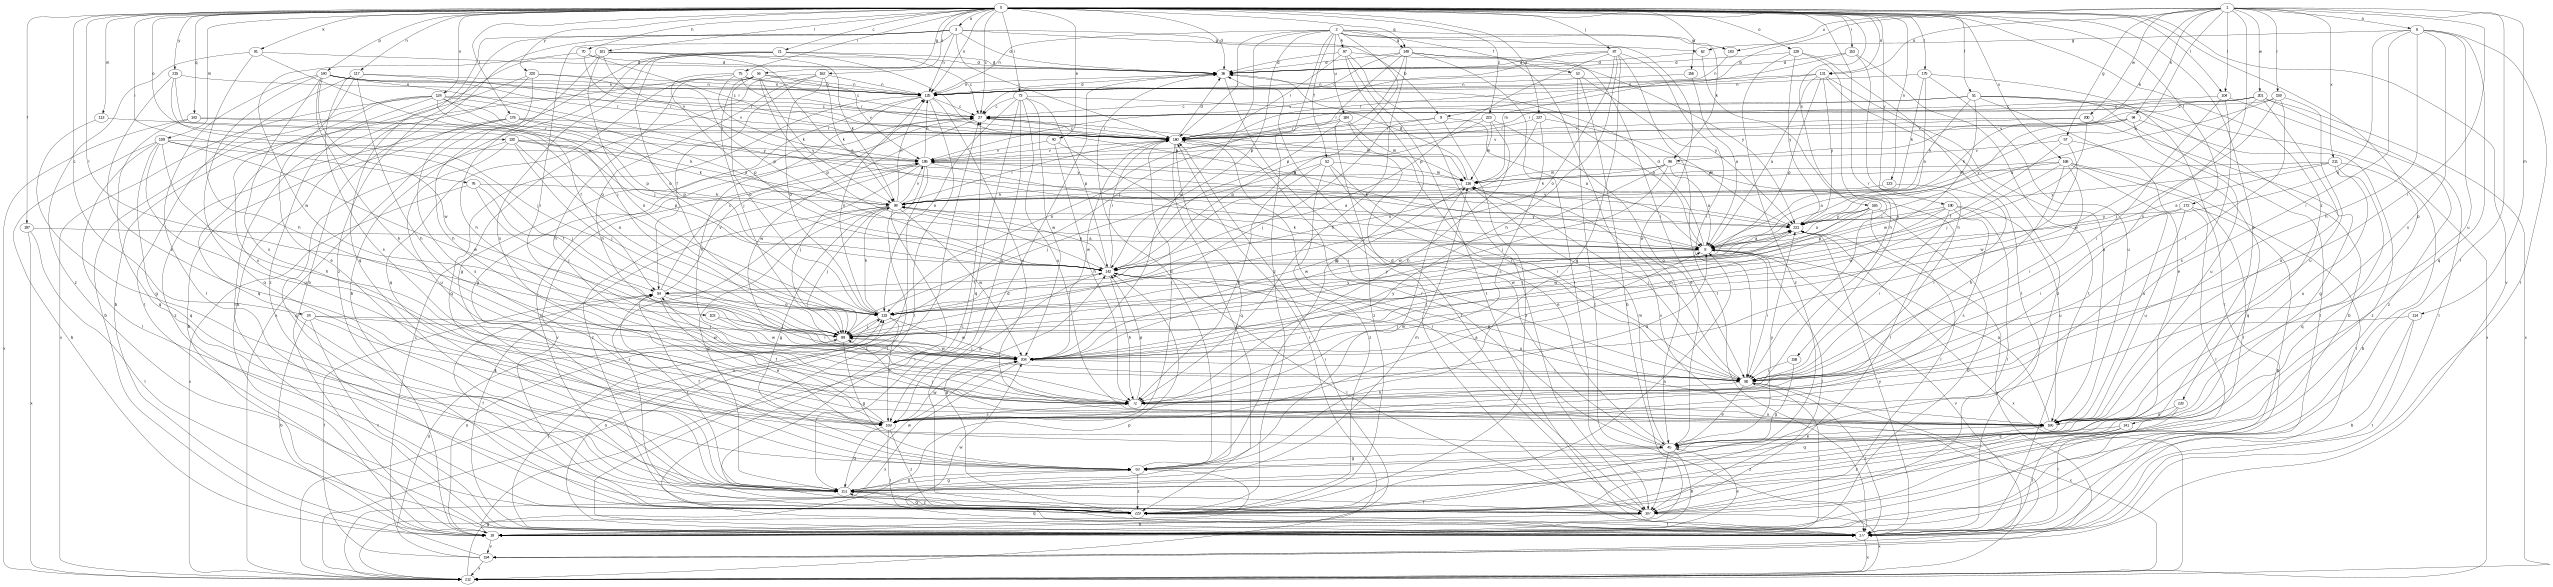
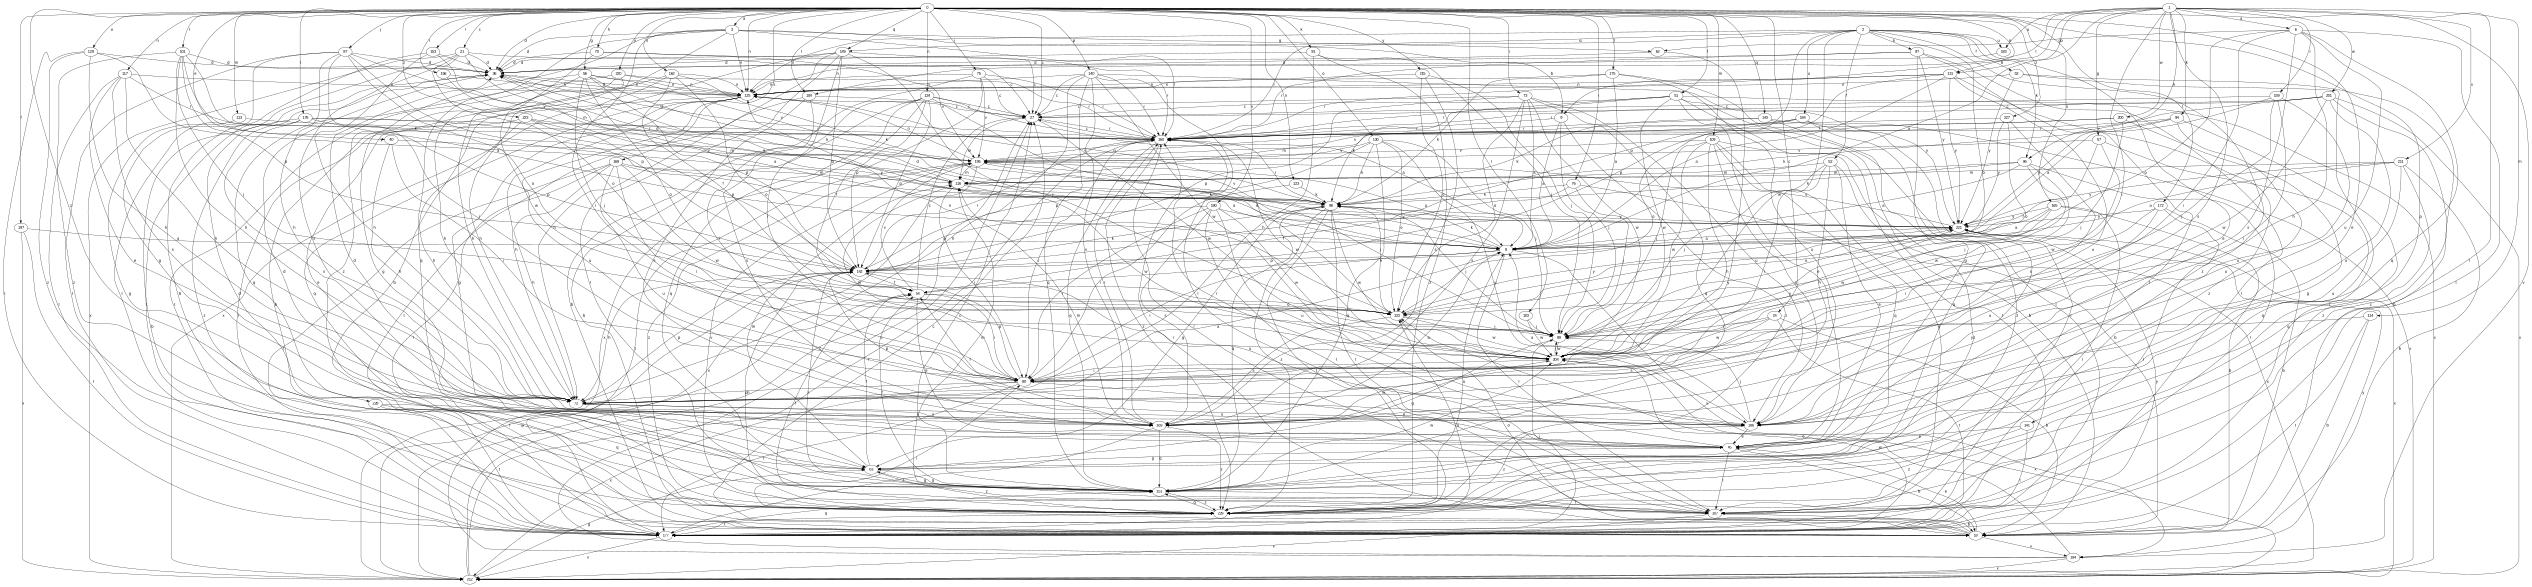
(1794, 360) -> none
